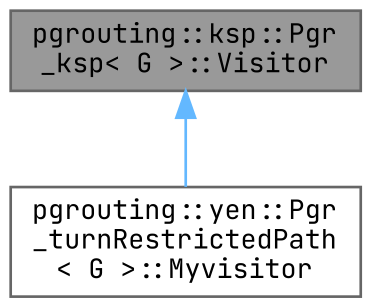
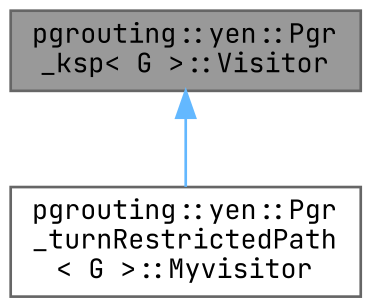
(186, 51) -> (186, 51)
